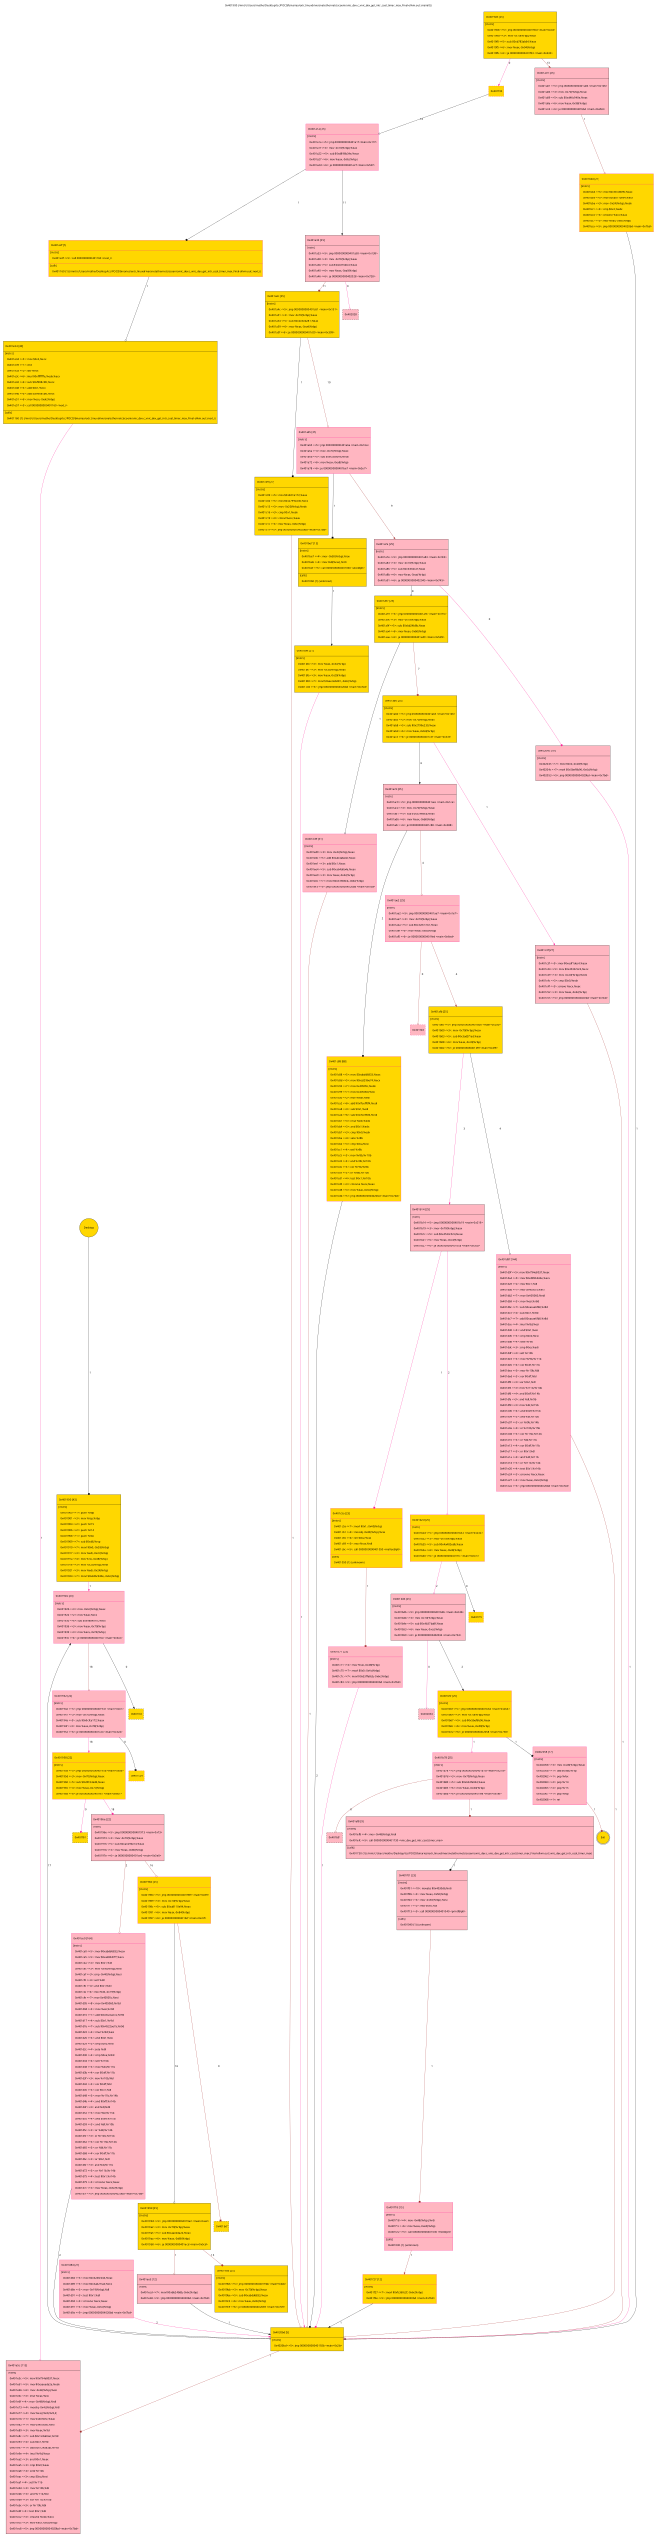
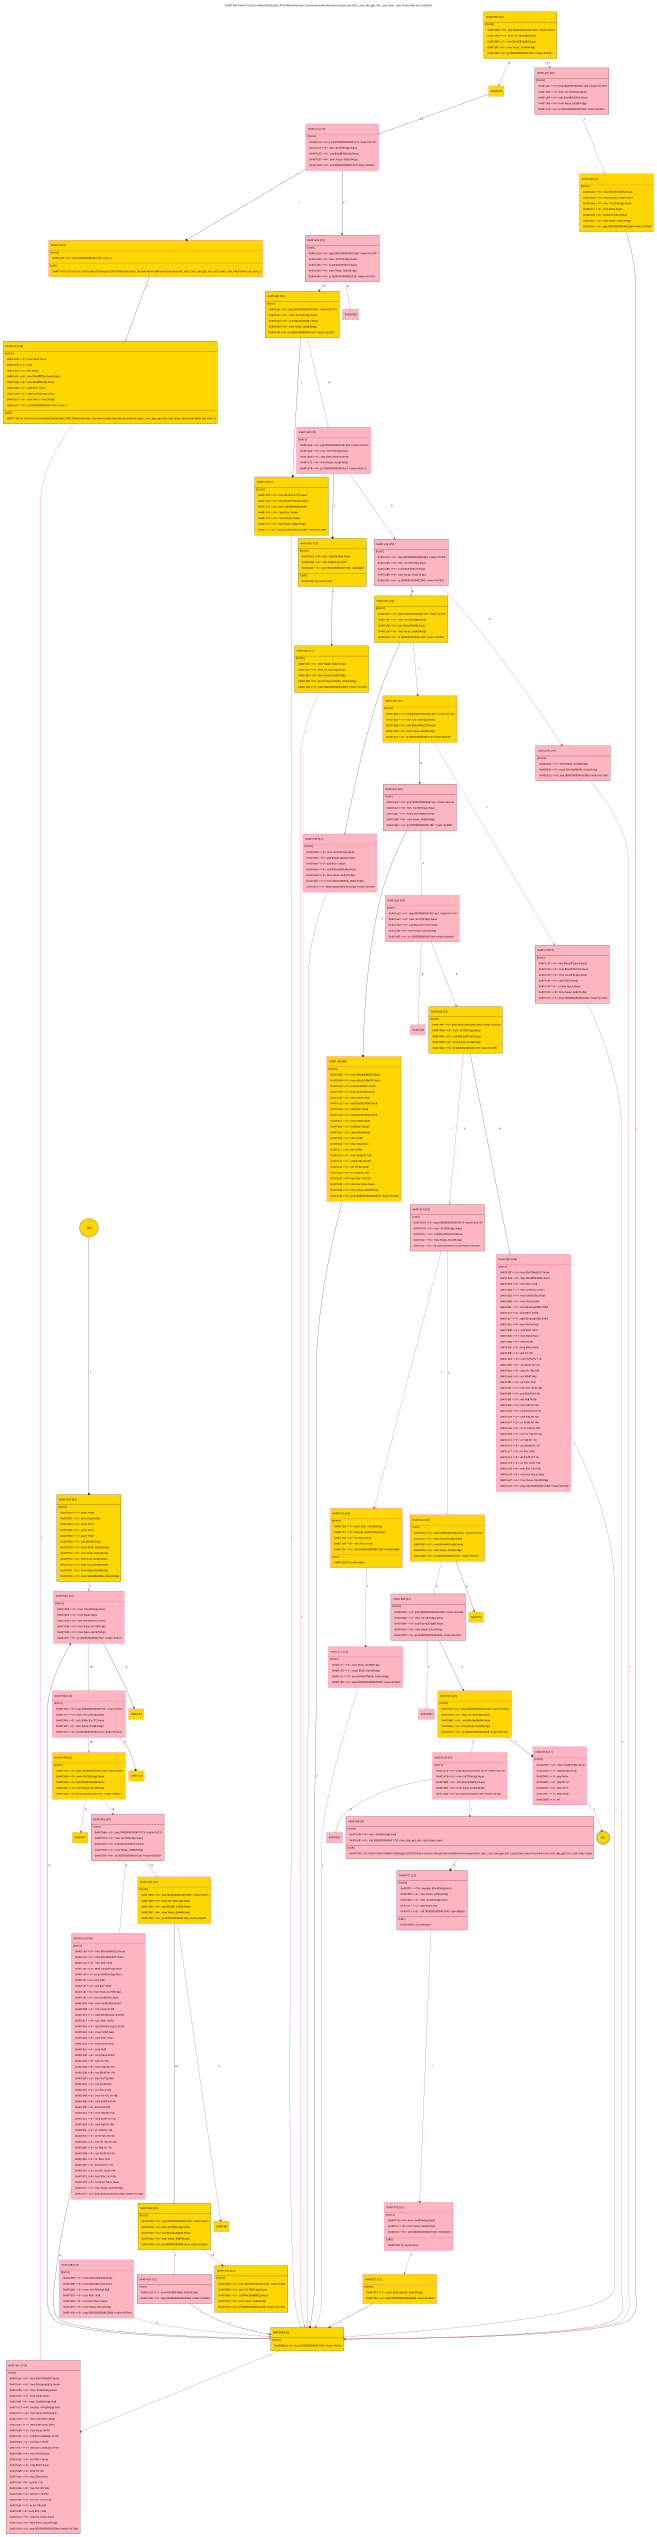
(420, 719) -> (420, 719)
(89, 1228) -> (89, 1228)
